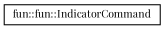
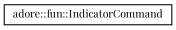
(82, 15) -> (88, 15)
